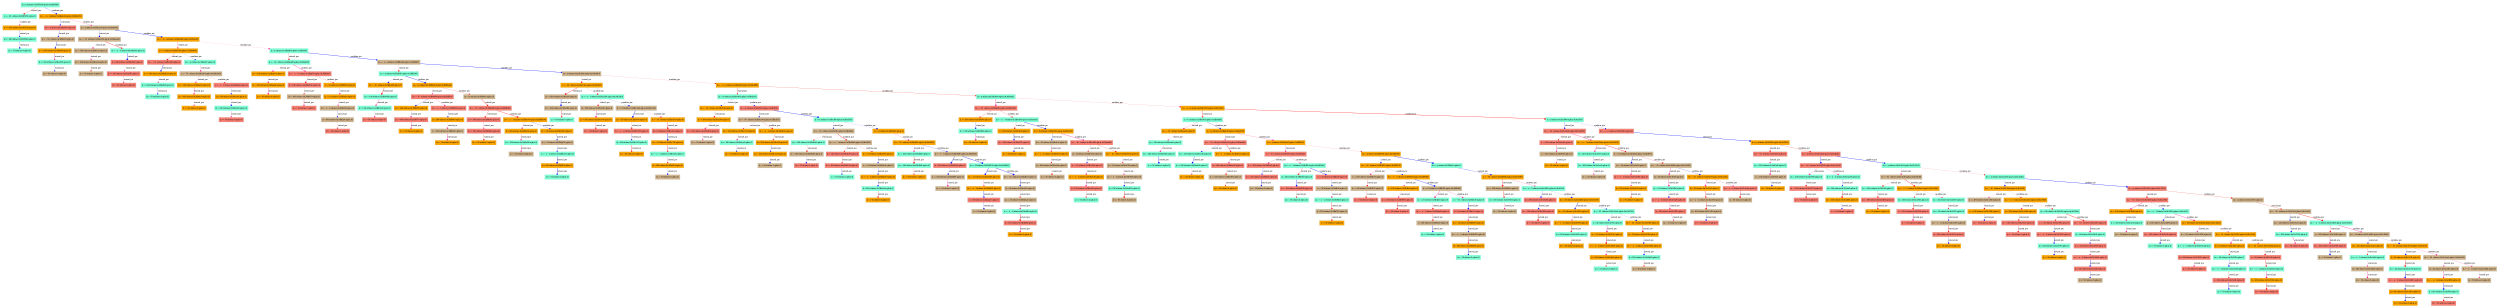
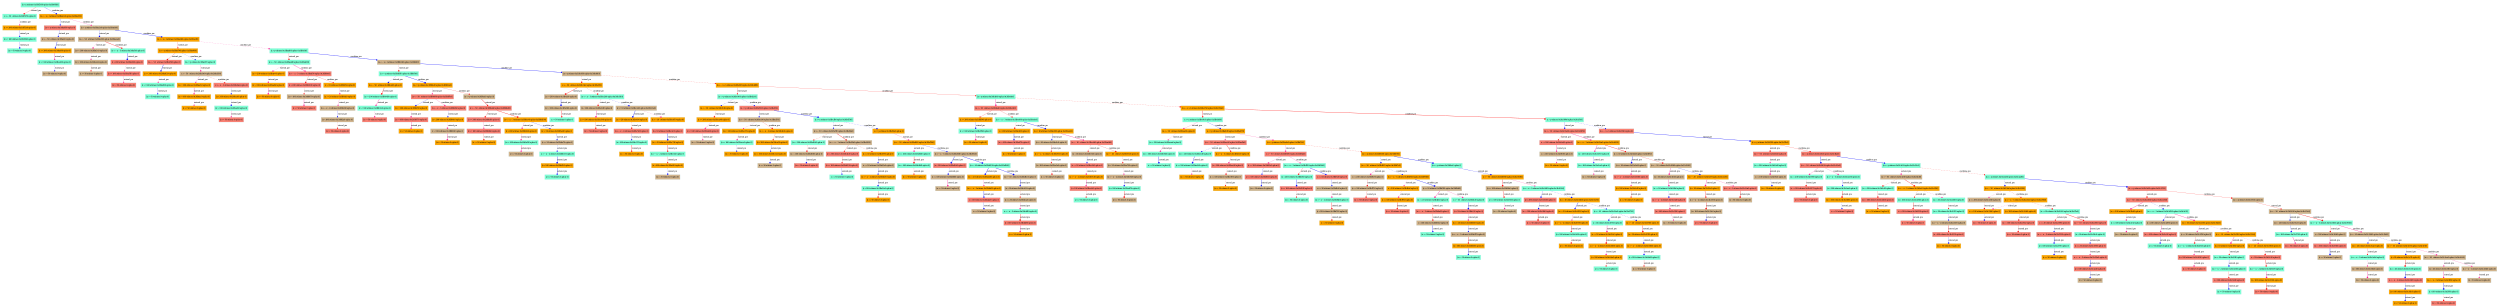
(668, 125) -> none
(1397, 200) -> (1397, 200)
(2023, 205) -> (2006, 206)
none -> (2194, 251)
